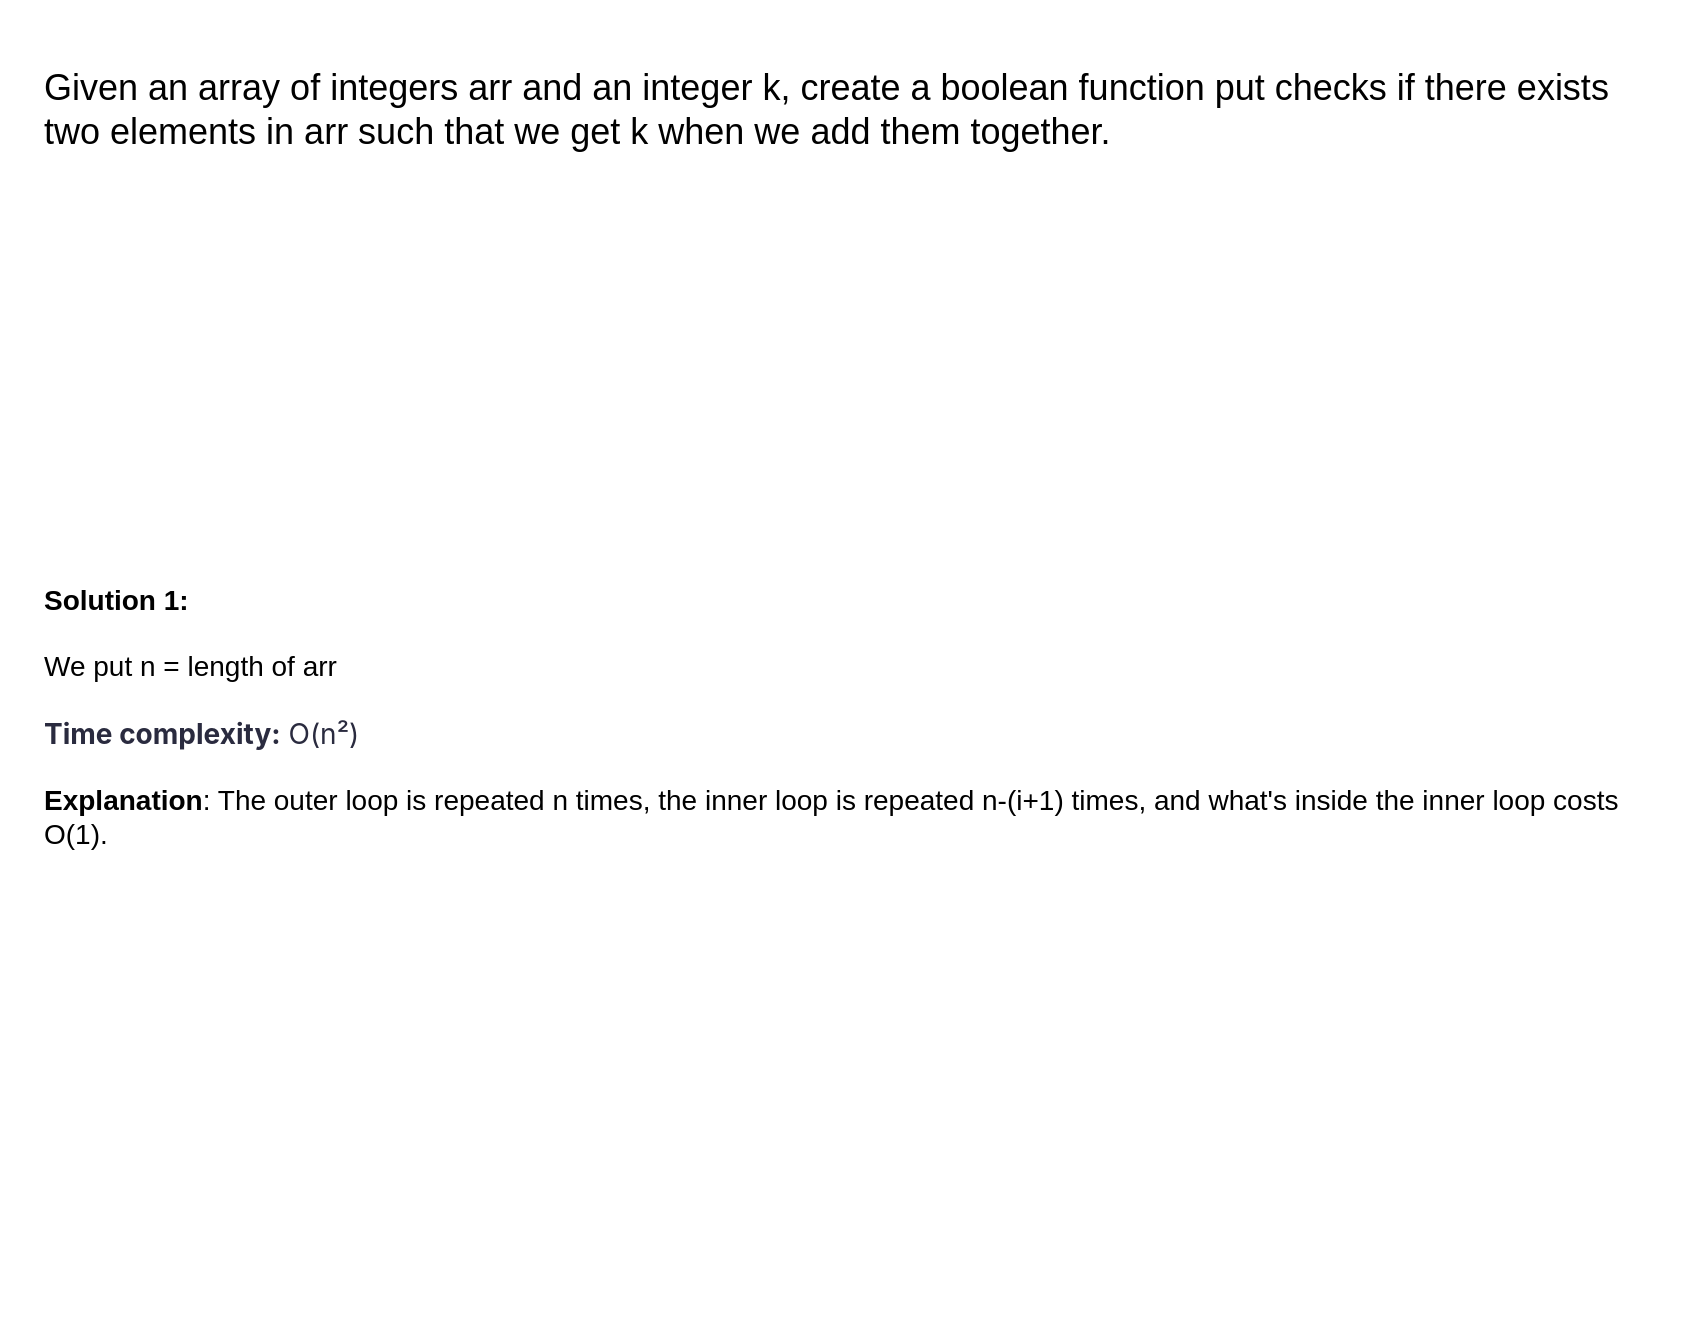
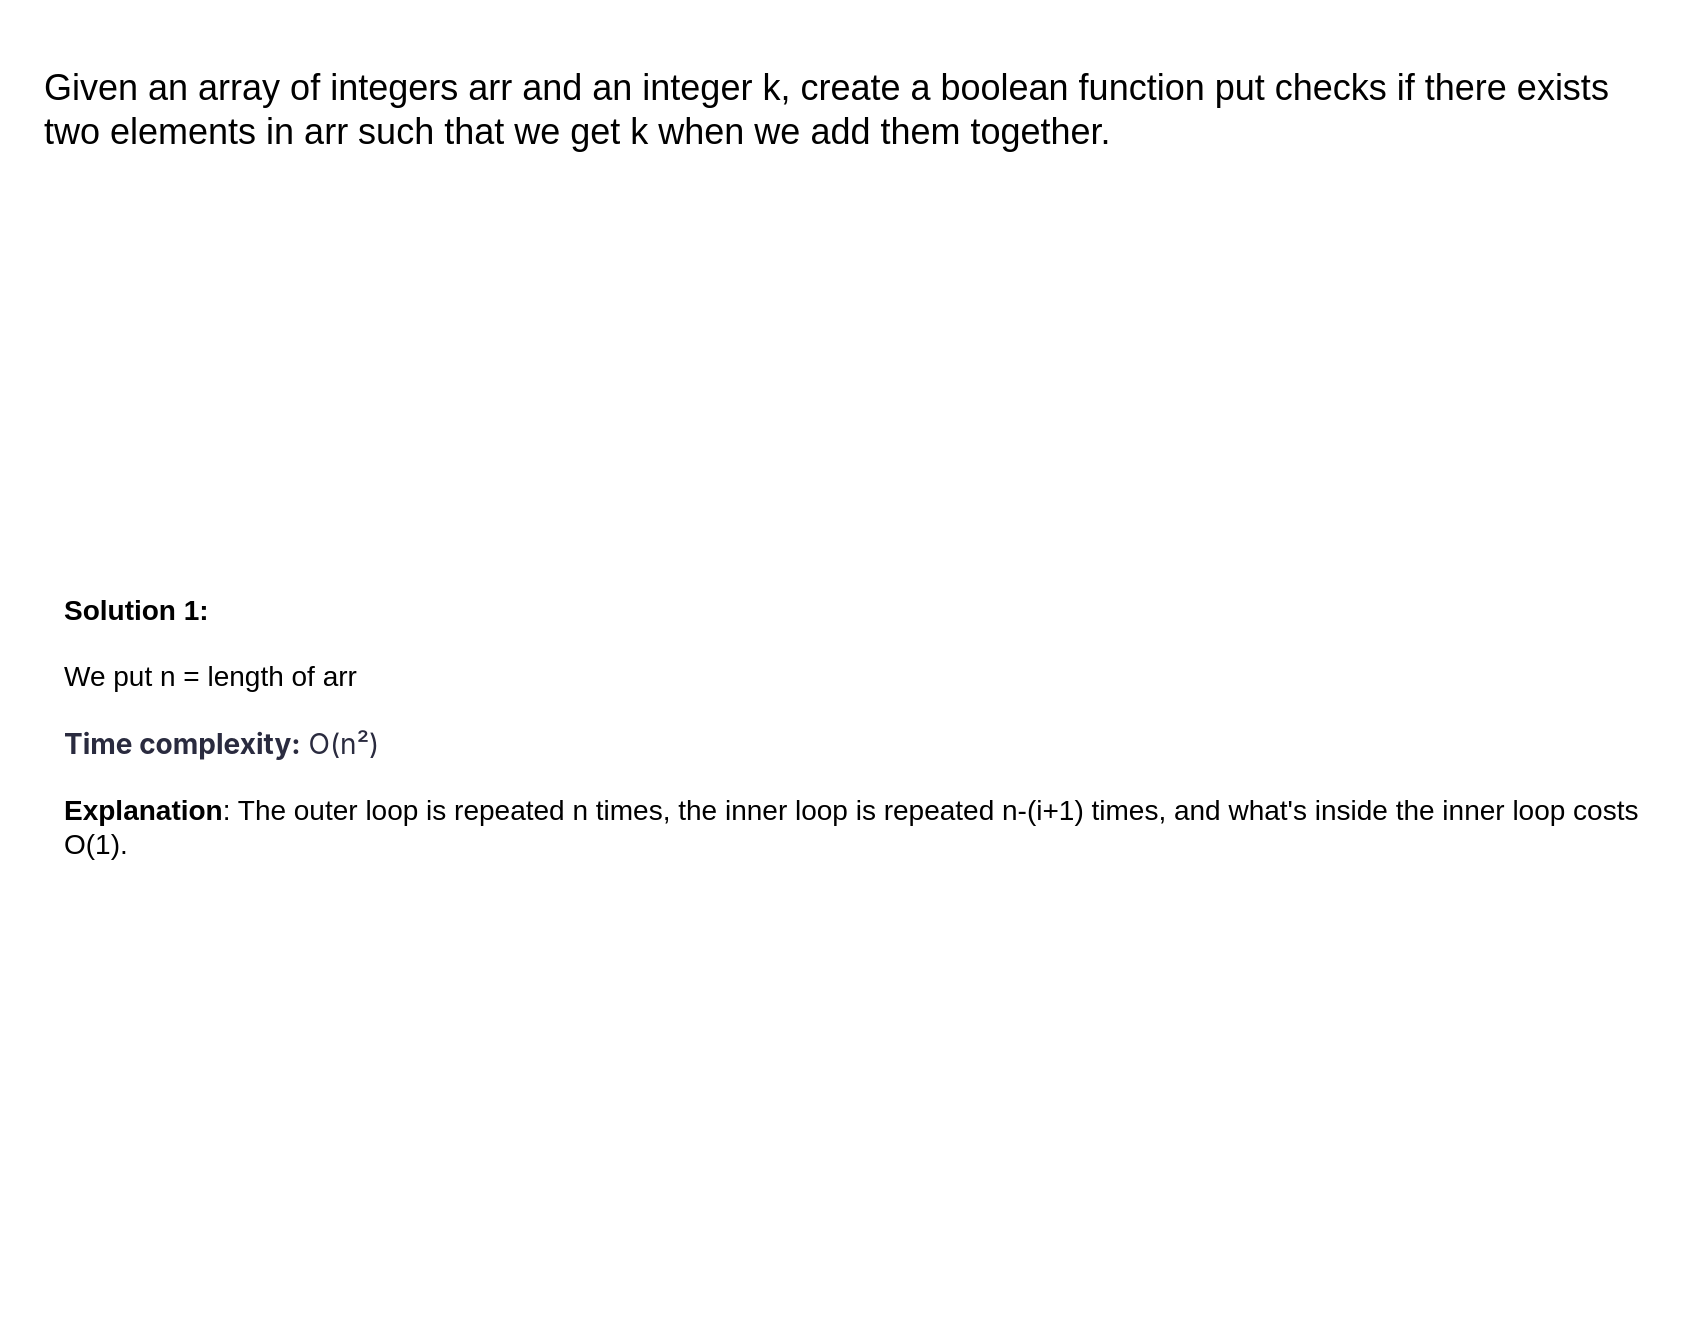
(841, 751) -> (861, 761)
